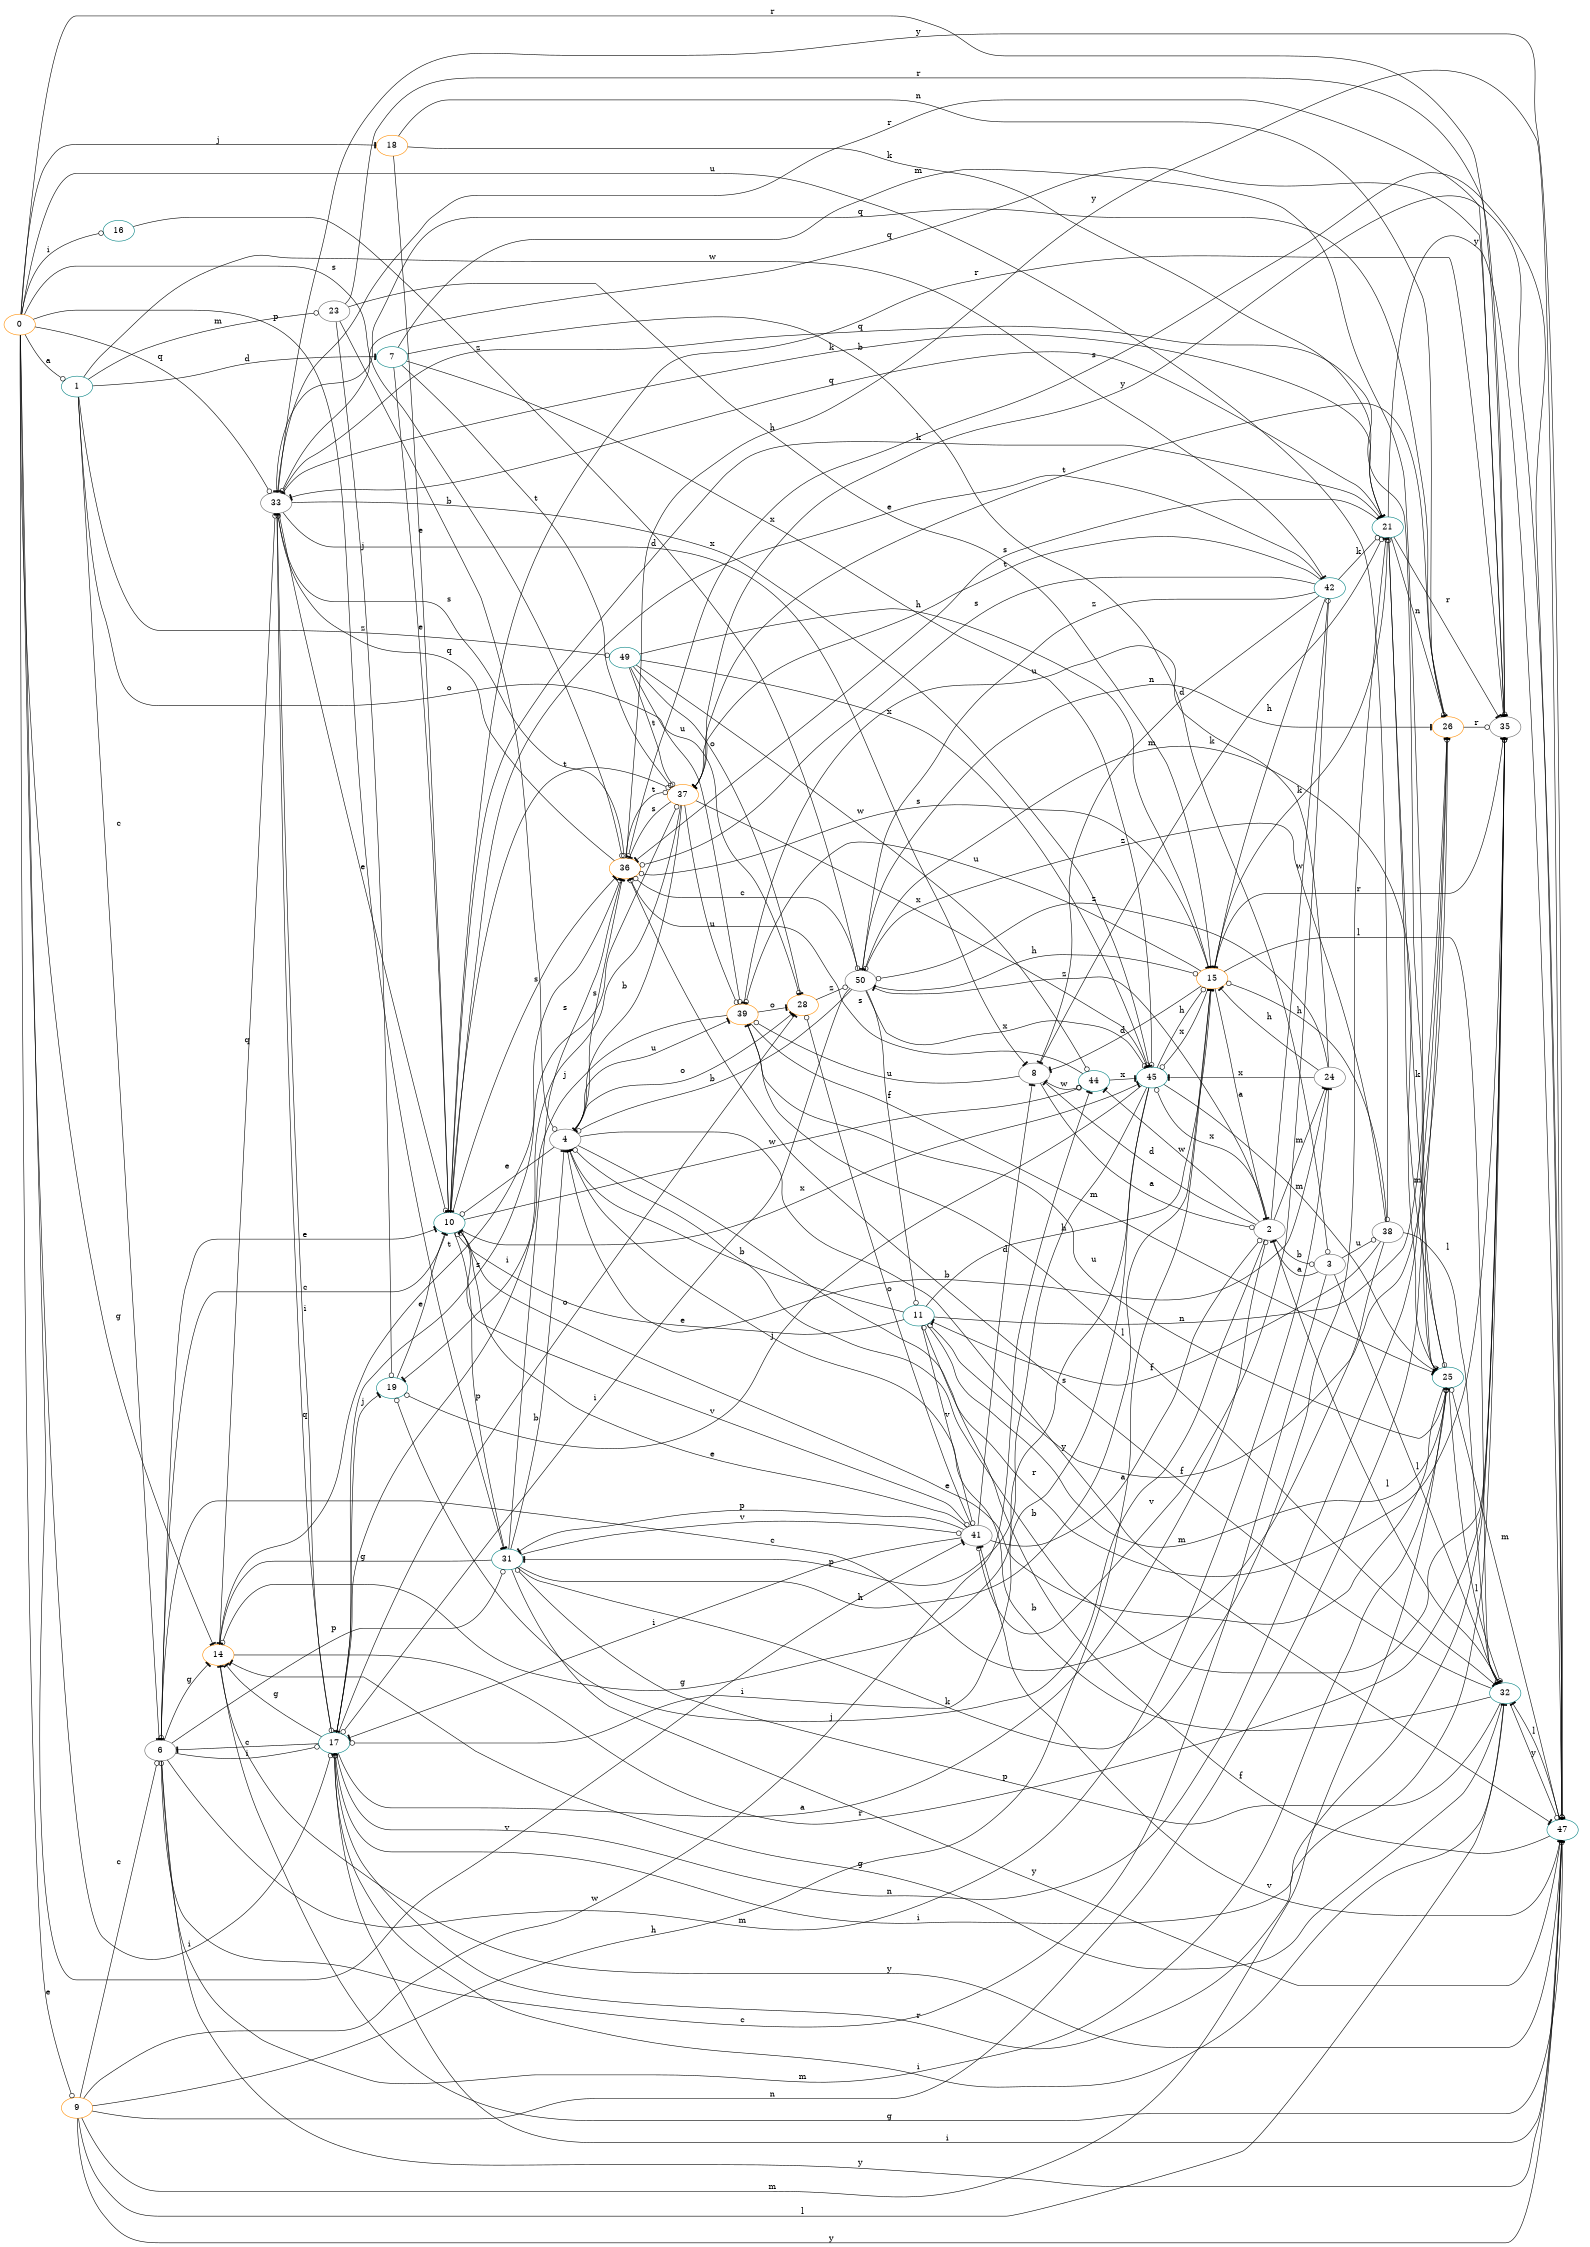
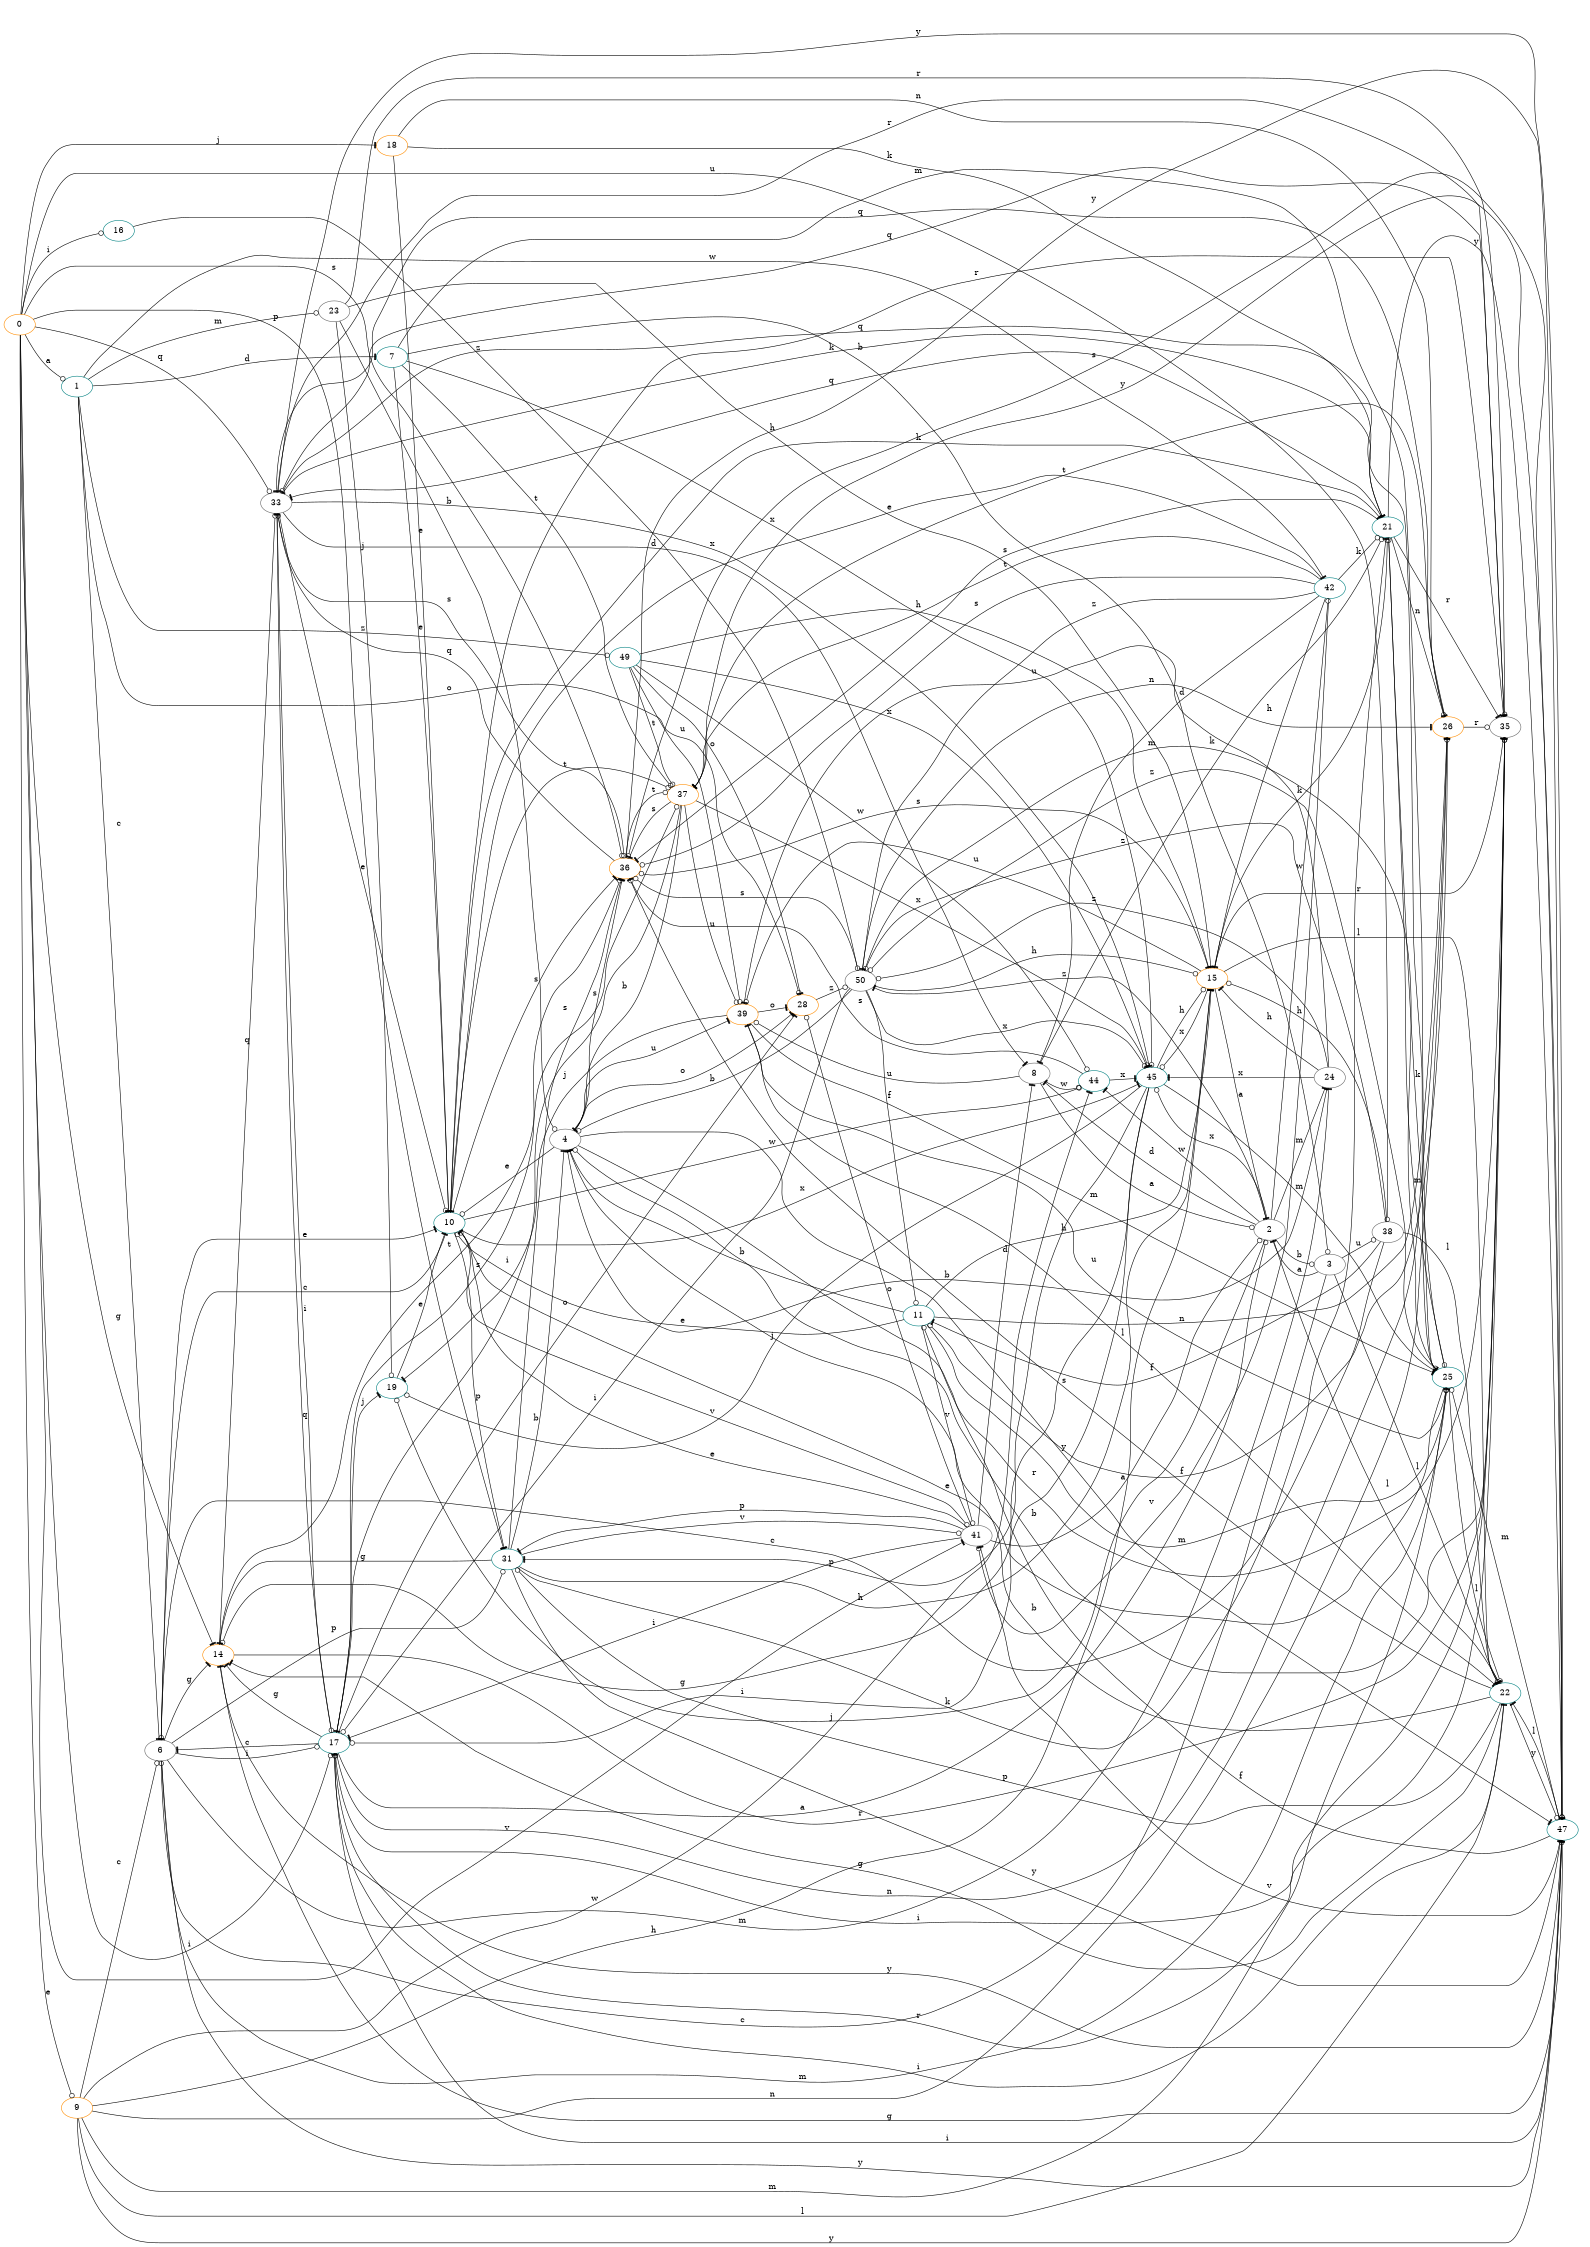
(925, 22) -> none
none -> (1320, 846)
(742, 893) -> (742, 893)
(1144, 1023) -> none
(1505, 1693) -> (1505, 1693)
